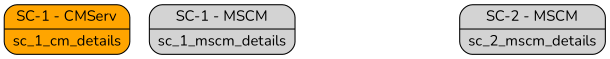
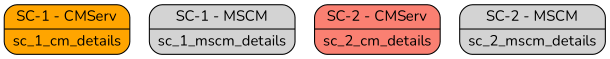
none -> (377, 30)
